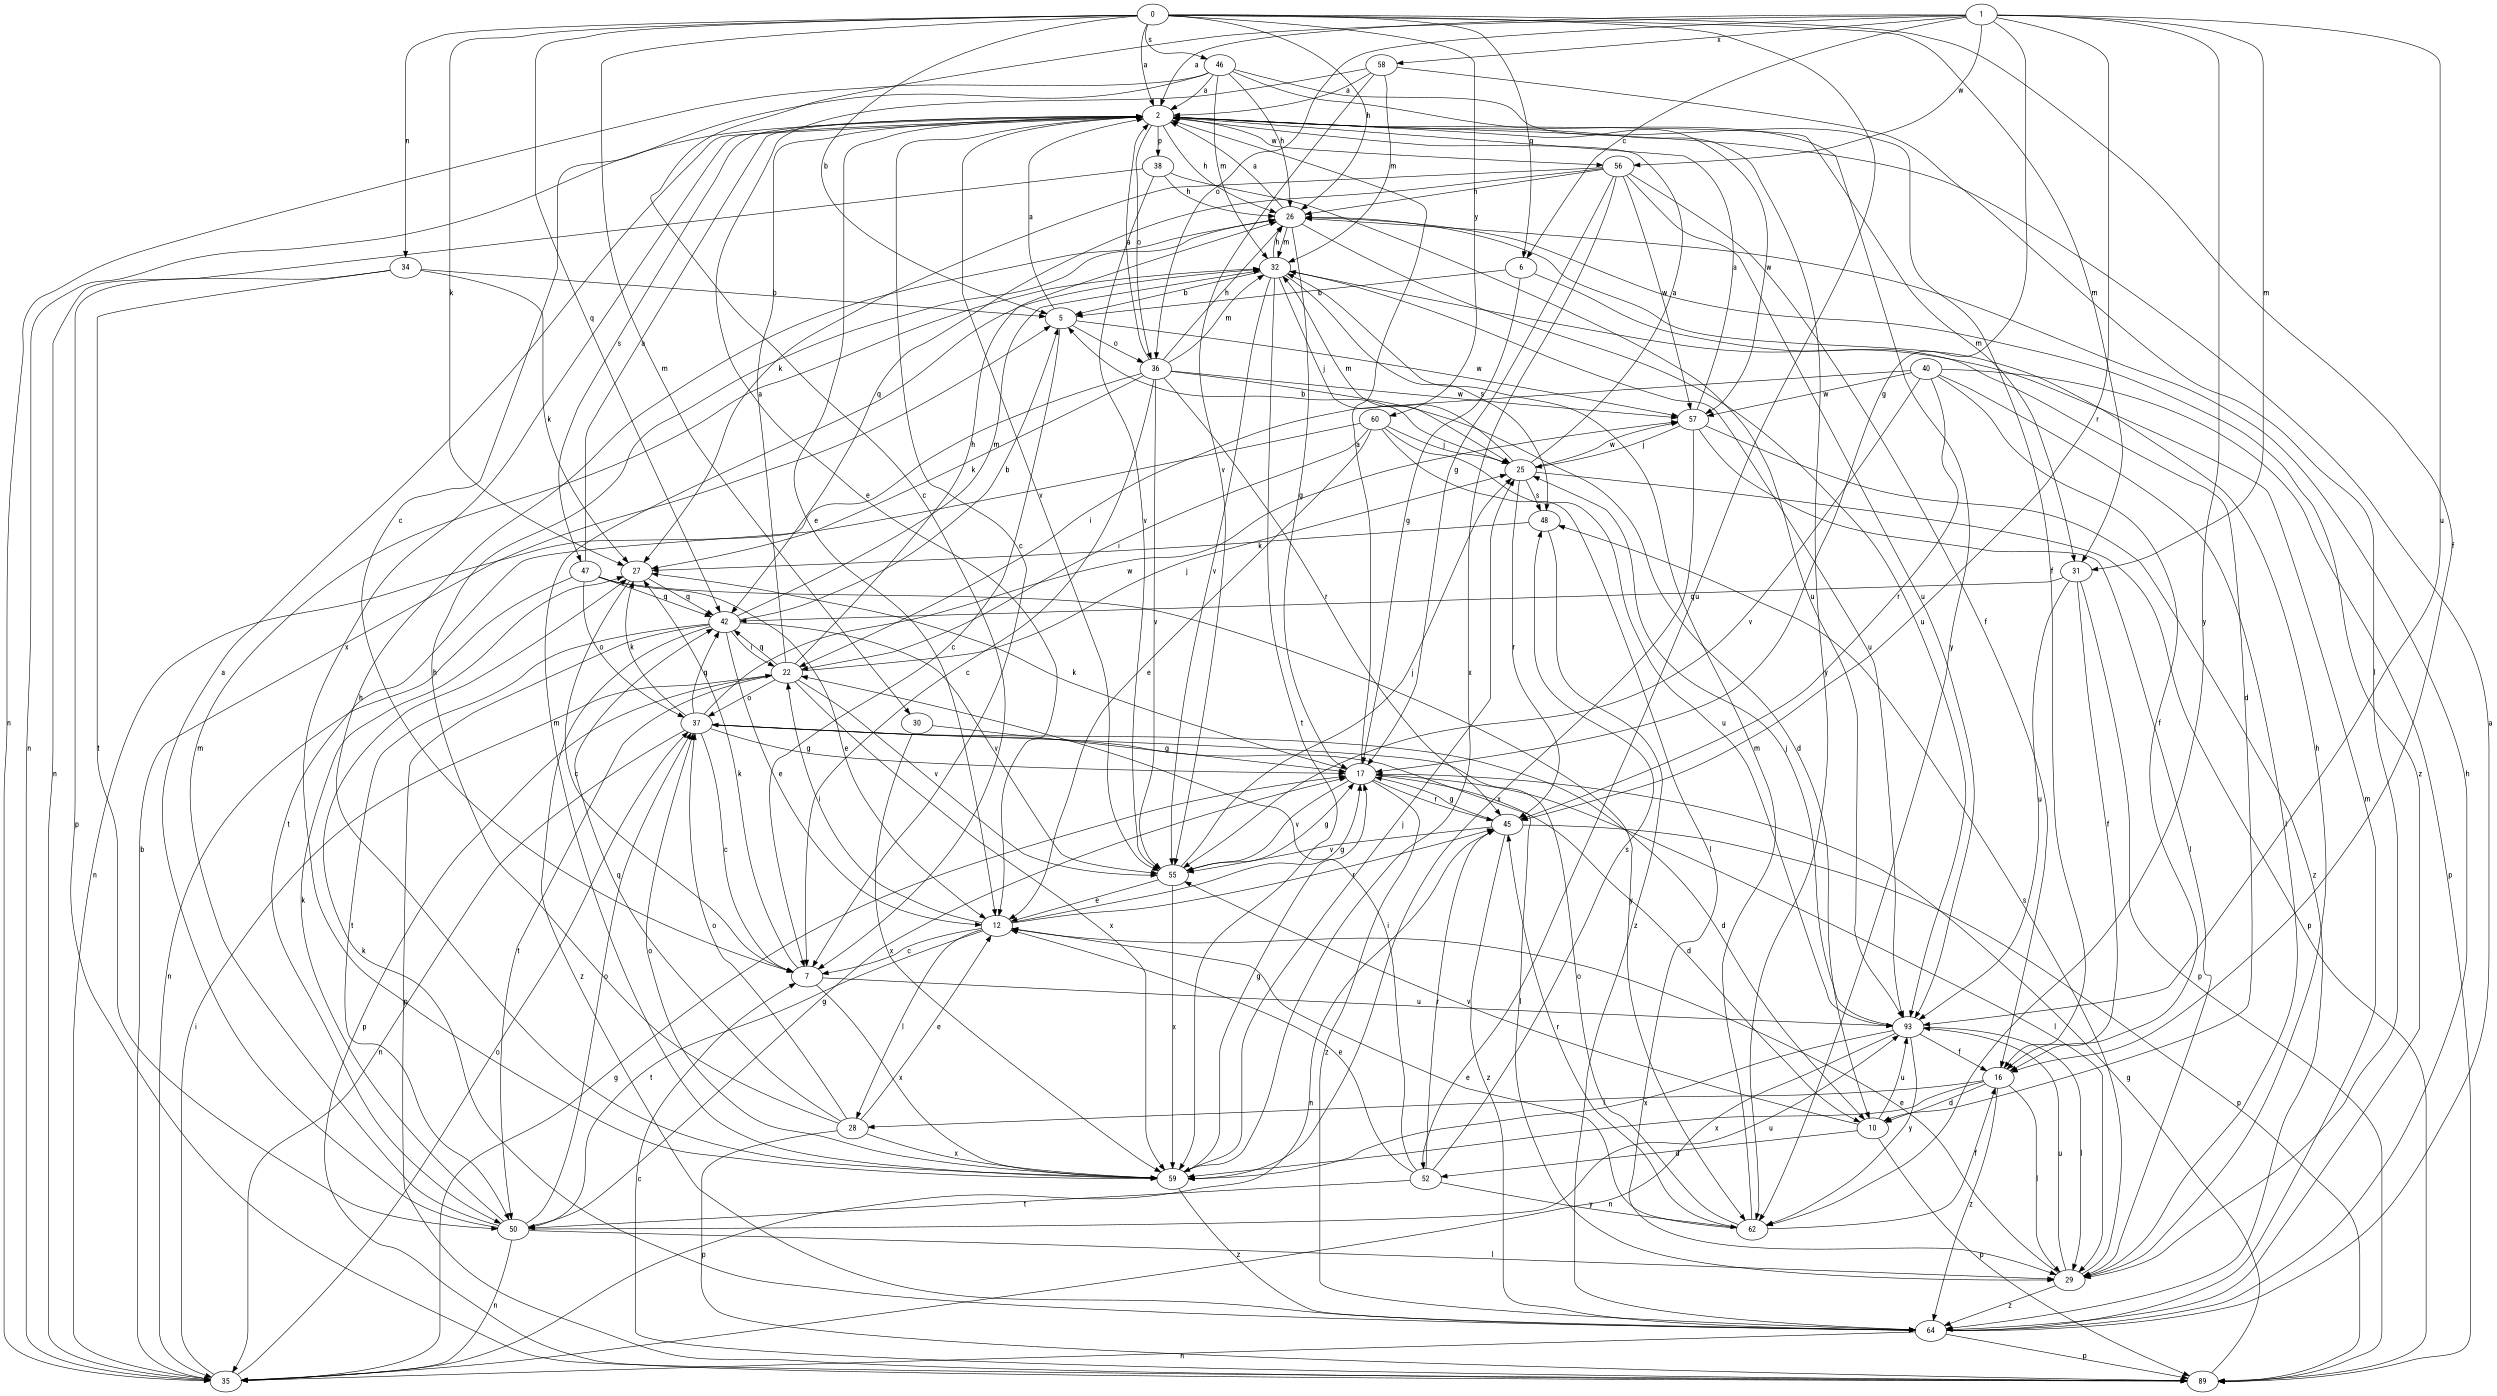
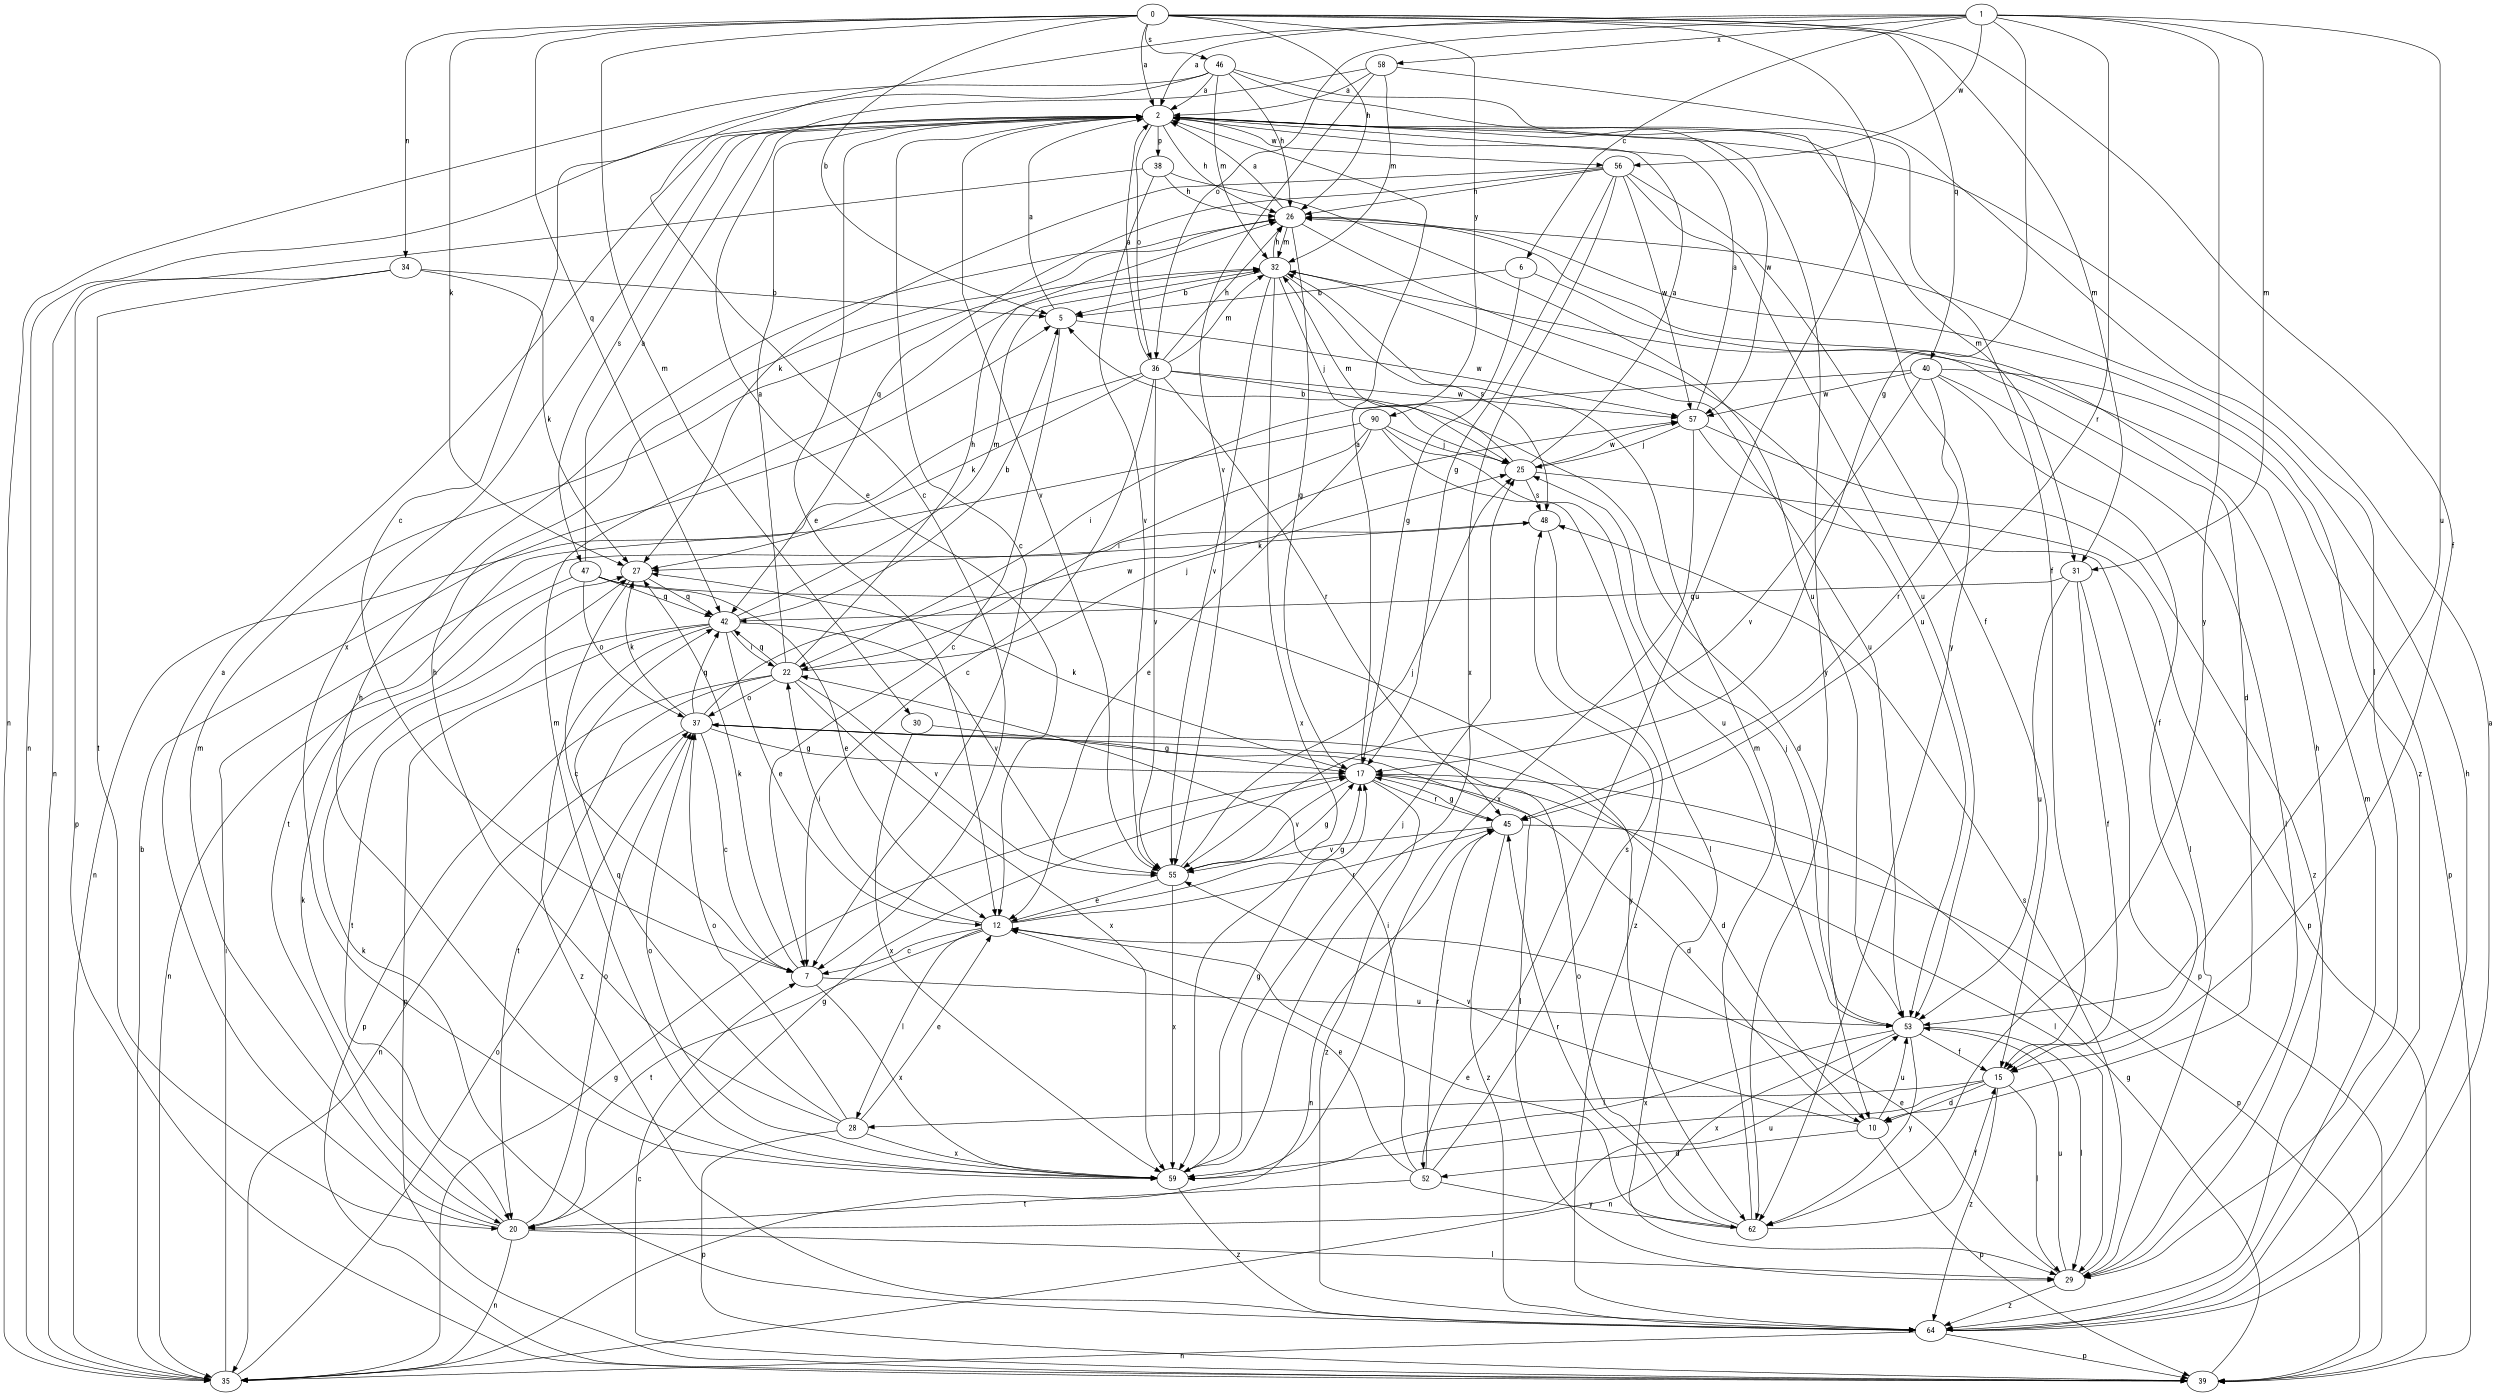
(1467, 29) -> (1903, 49)
(1105, 343) -> none
(1375, 420) -> (1375, 420)
(1514, 660) -> none
(1302, 723) -> (1302, 723)
(287, 884) -> (545, 570)
(1908, 1027) -> (1908, 1027)
(1998, 1078) -> (1998, 1078)
(513, 1230) -> (513, 1230)
(2203, 1382) -> (2203, 1382)
